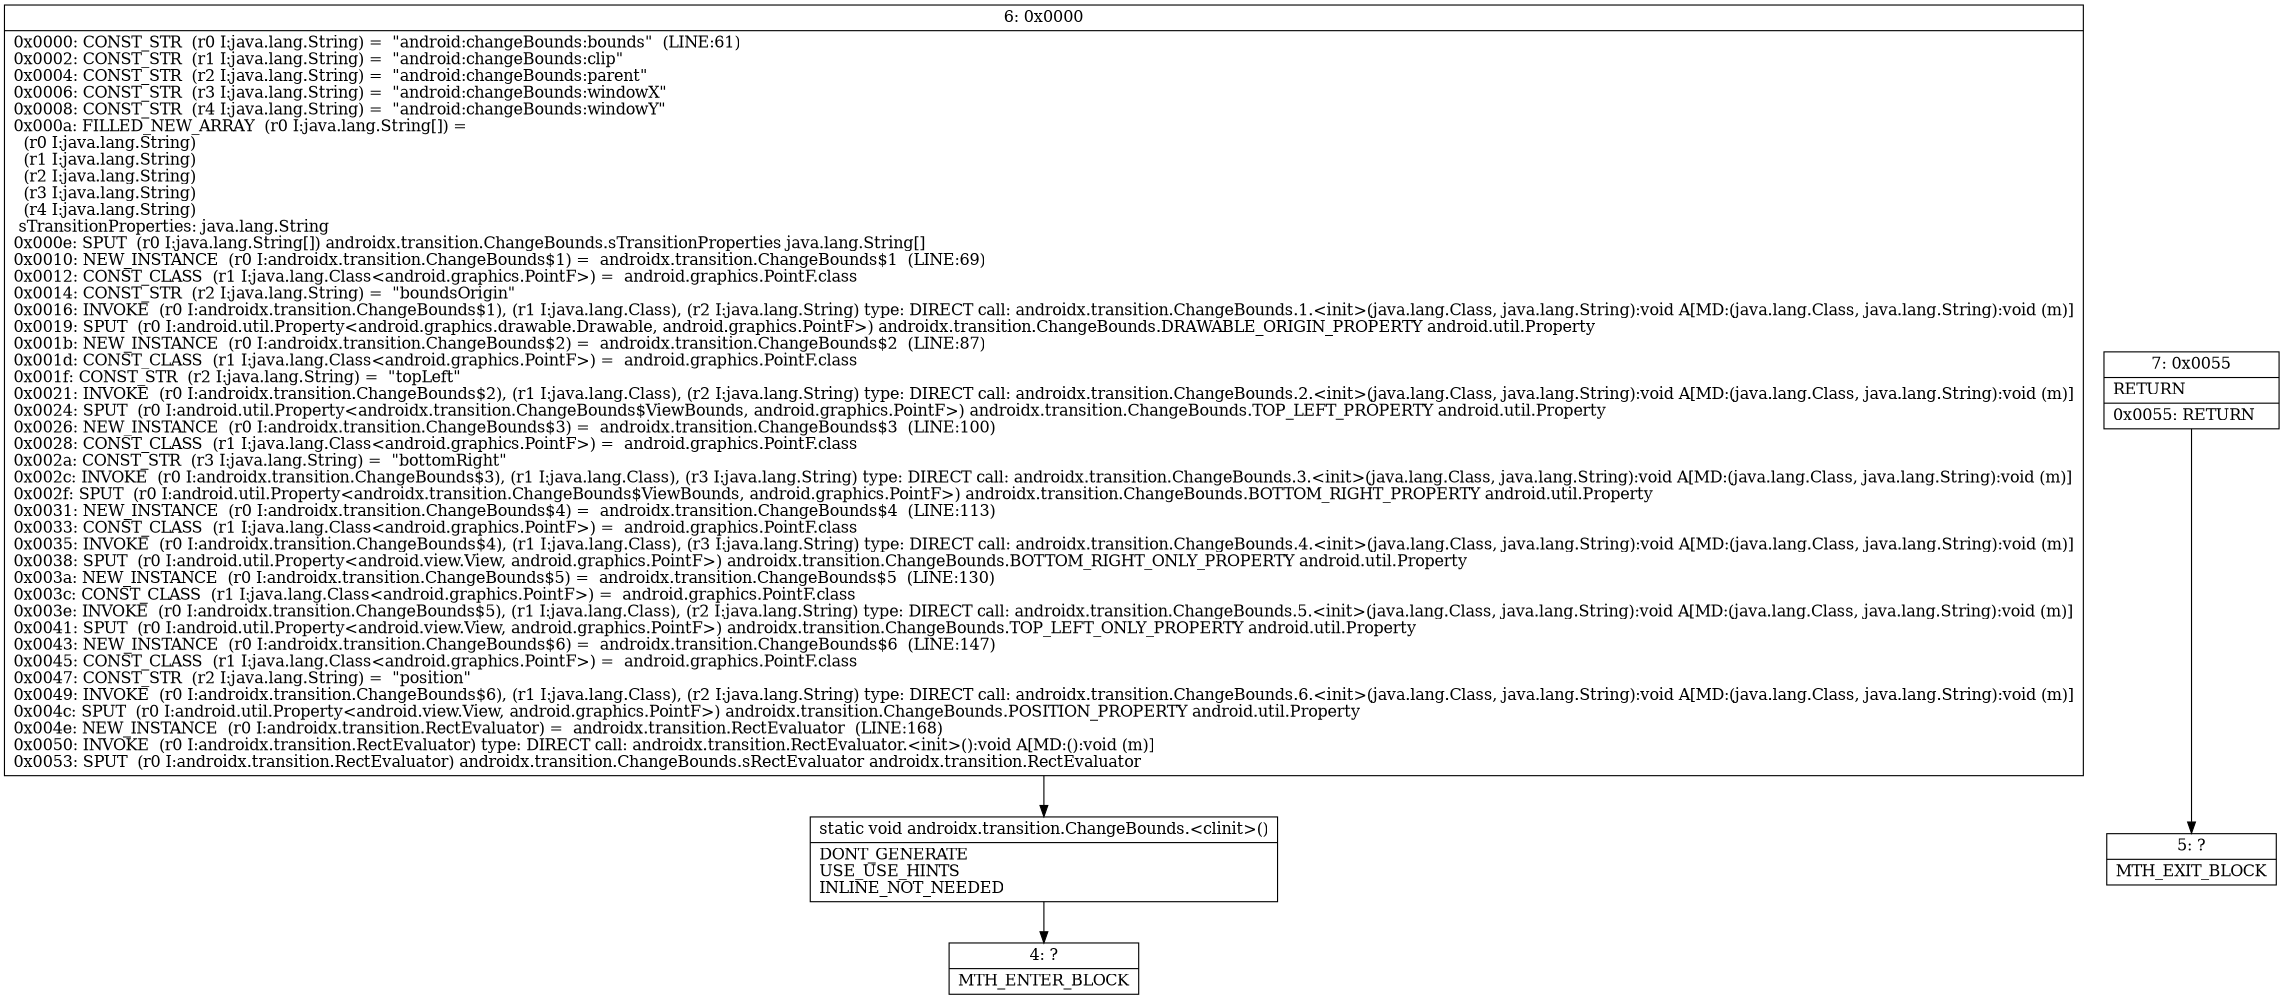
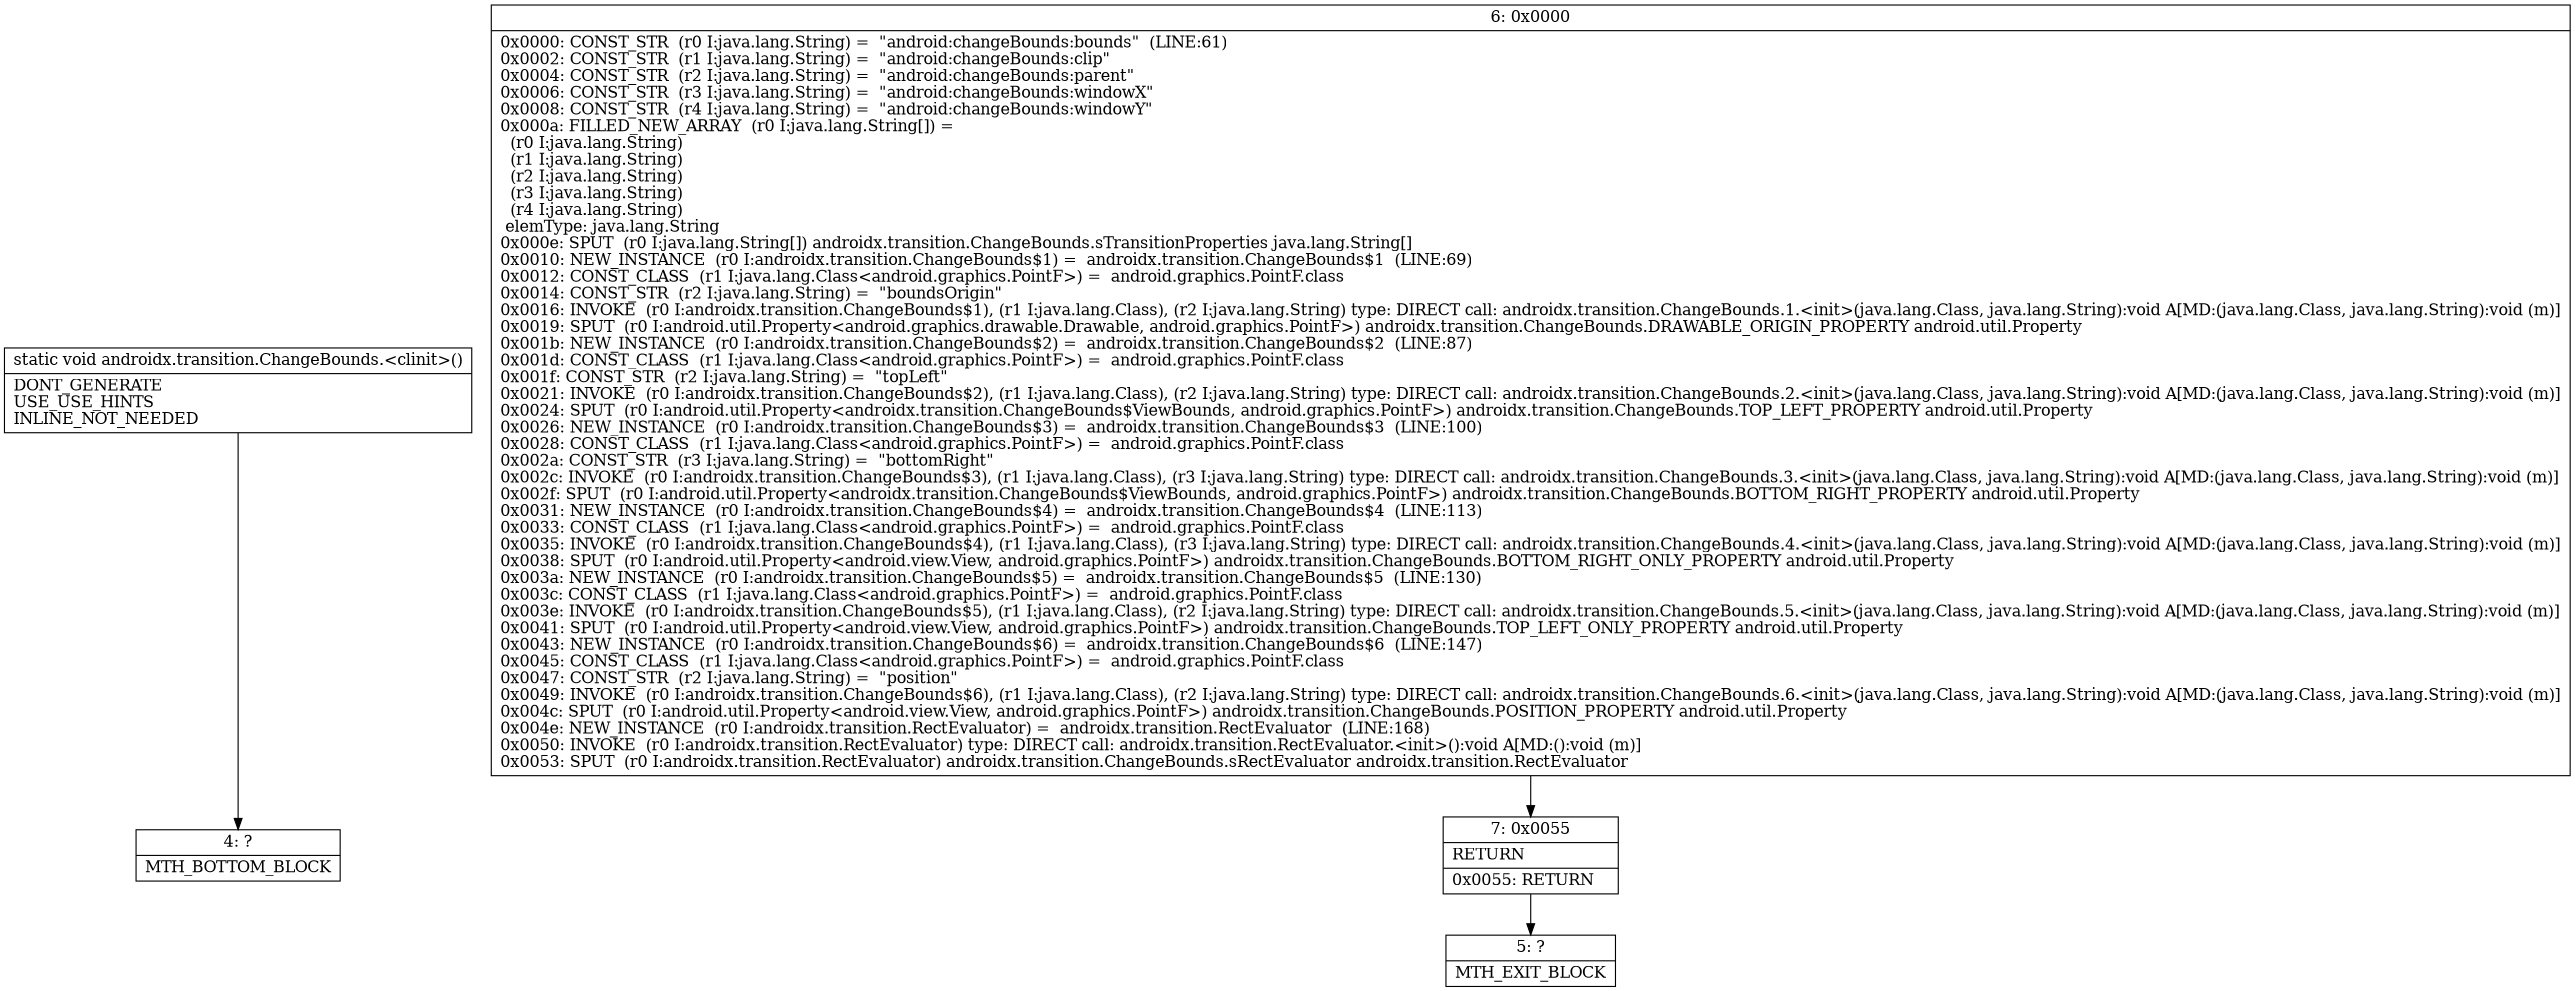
(174, 227) -> (613, 227)
(1044, 791) -> (1531, 791)
(1044, 981) -> (238, 868)
